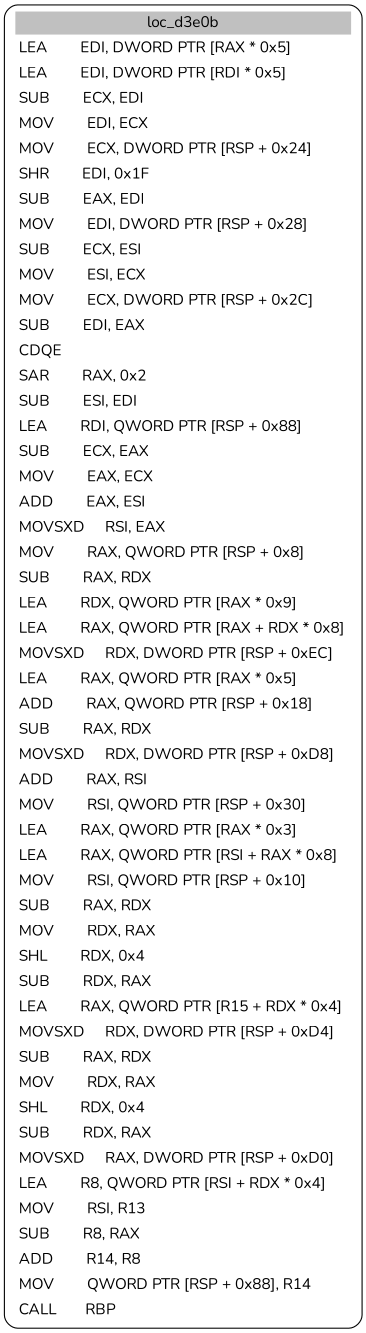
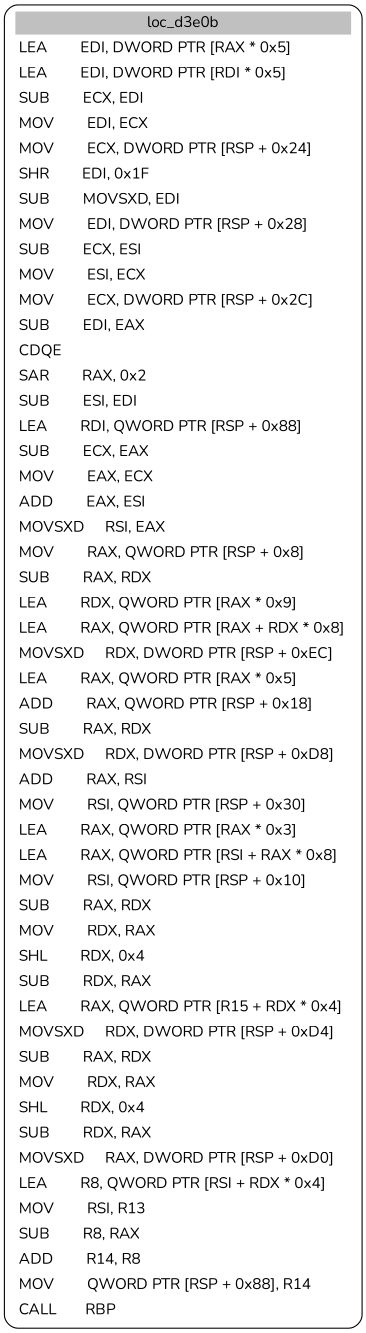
(82, 199) -> (100, 199)
